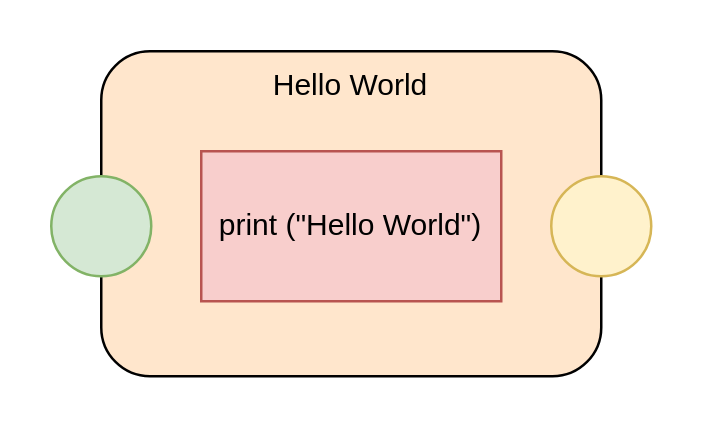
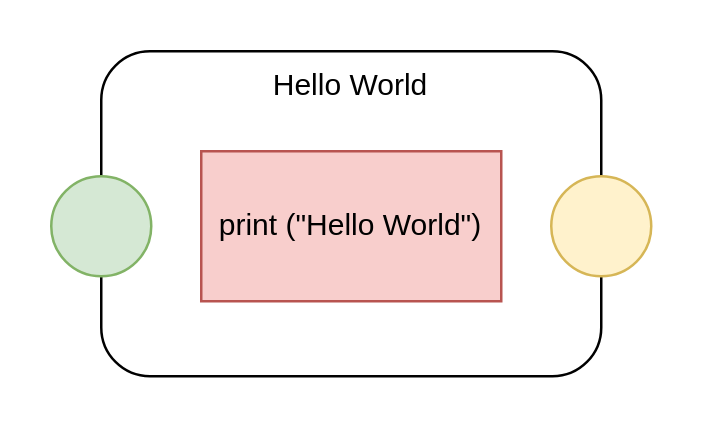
(351, 87) -> (351, 87)
